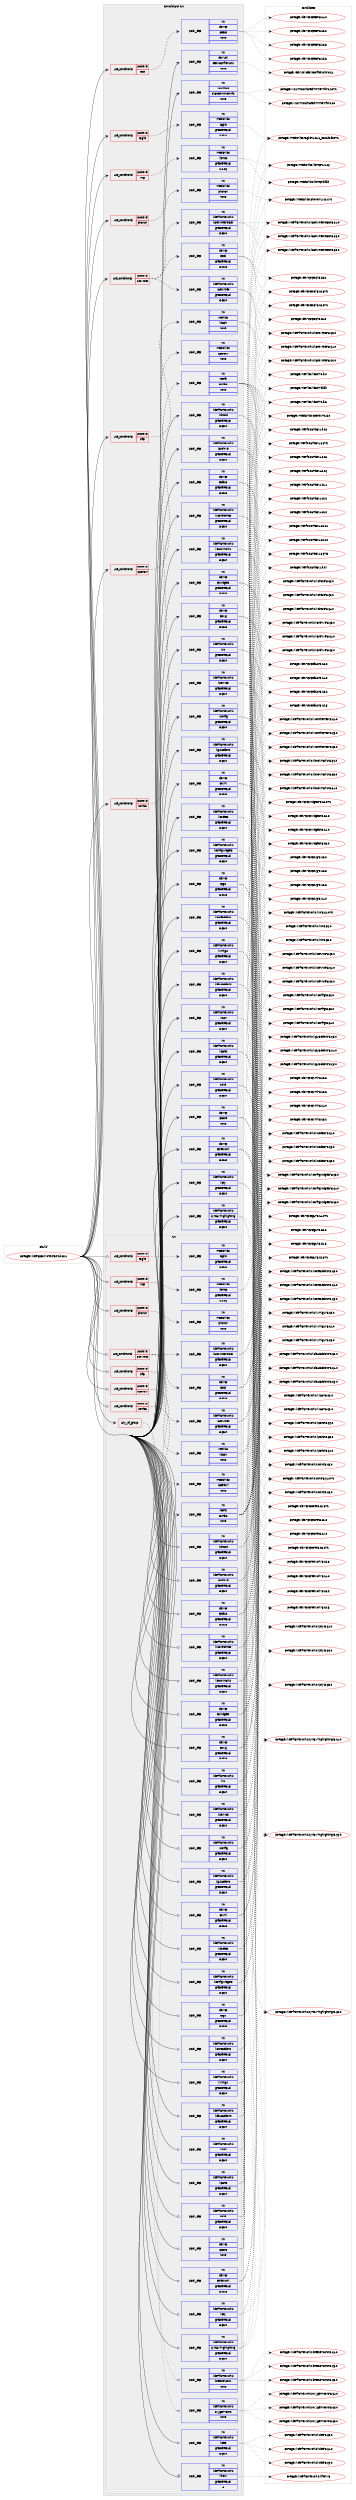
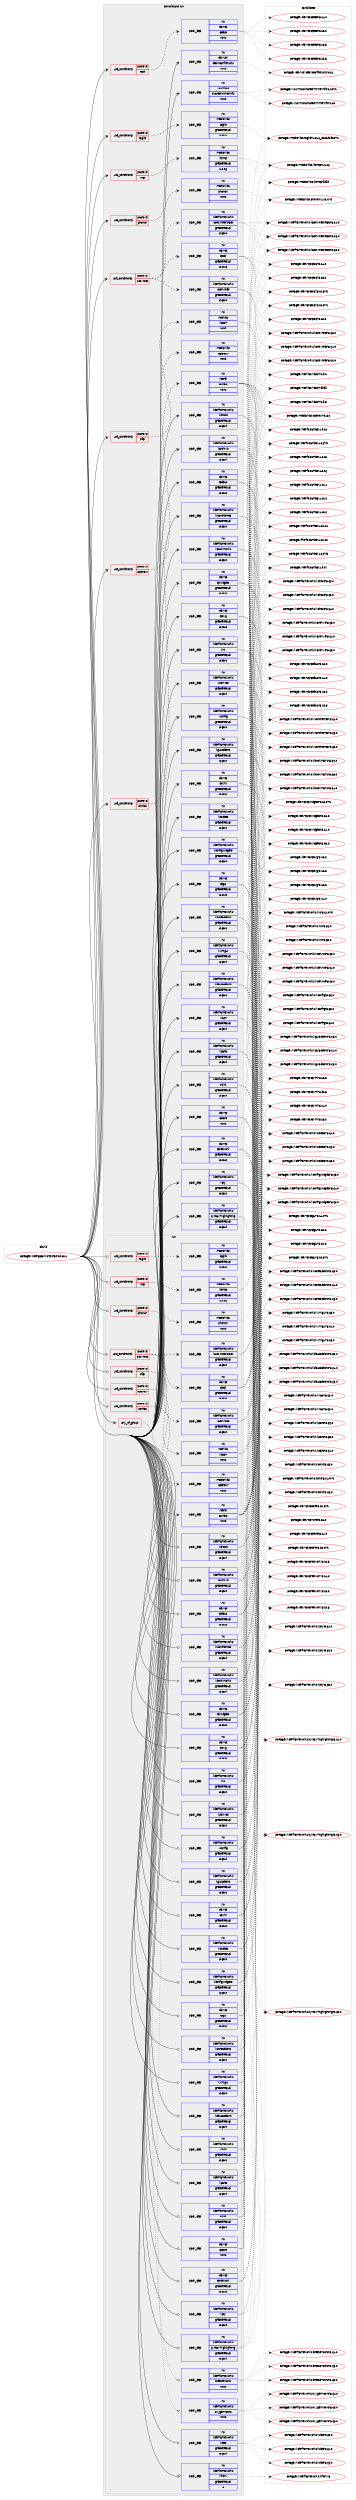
none -> (308, 264)
(308, 540) -> (308, 540)
(308, 1092) -> (308, 1092)
(308, 1520) -> (308, 1520)
